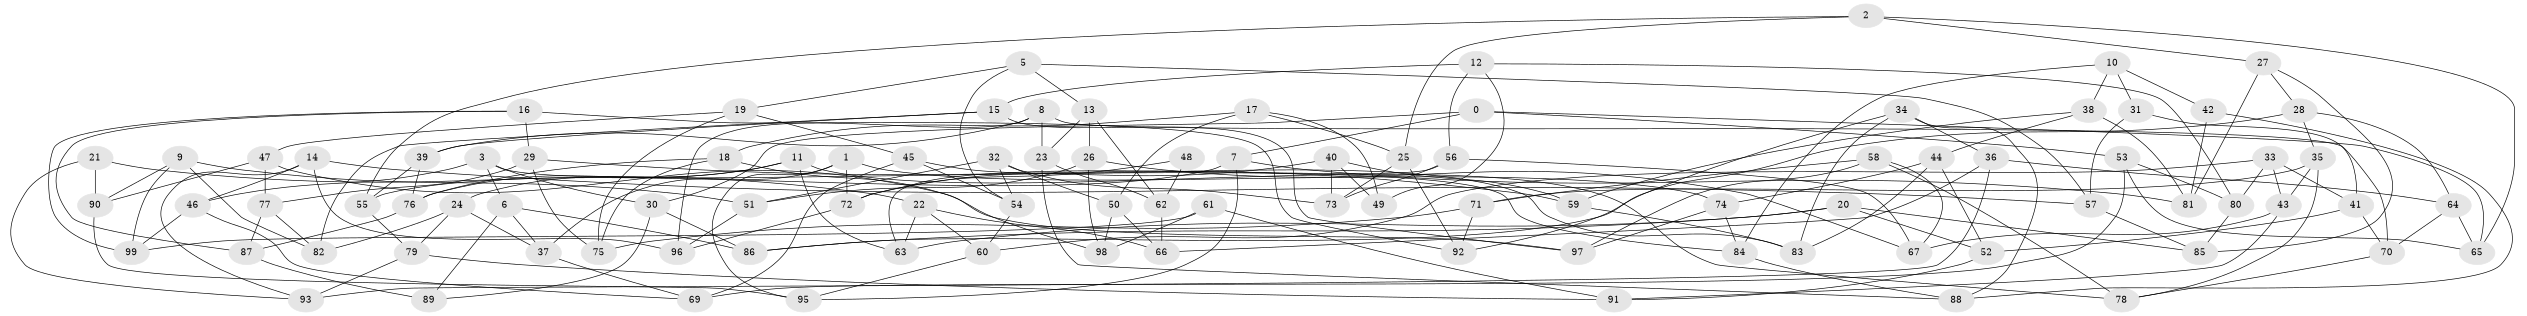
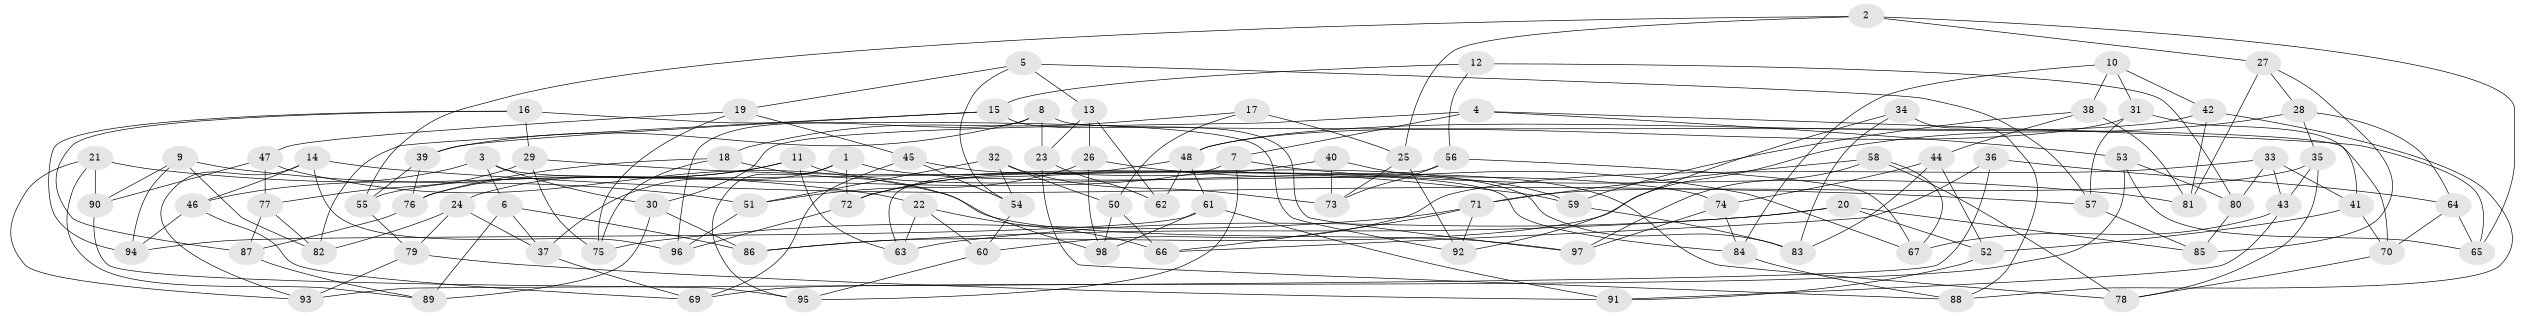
(1477, 111) -> (1477, 111)
none -> (1571, 125)
none -> (1662, 134)
(1947, 134) -> none
none -> (1199, 183)
(1379, 205) -> none
(1162, 229) -> (1320, 233)
(132, 253) -> (132, 253)
none -> (196, 285)
